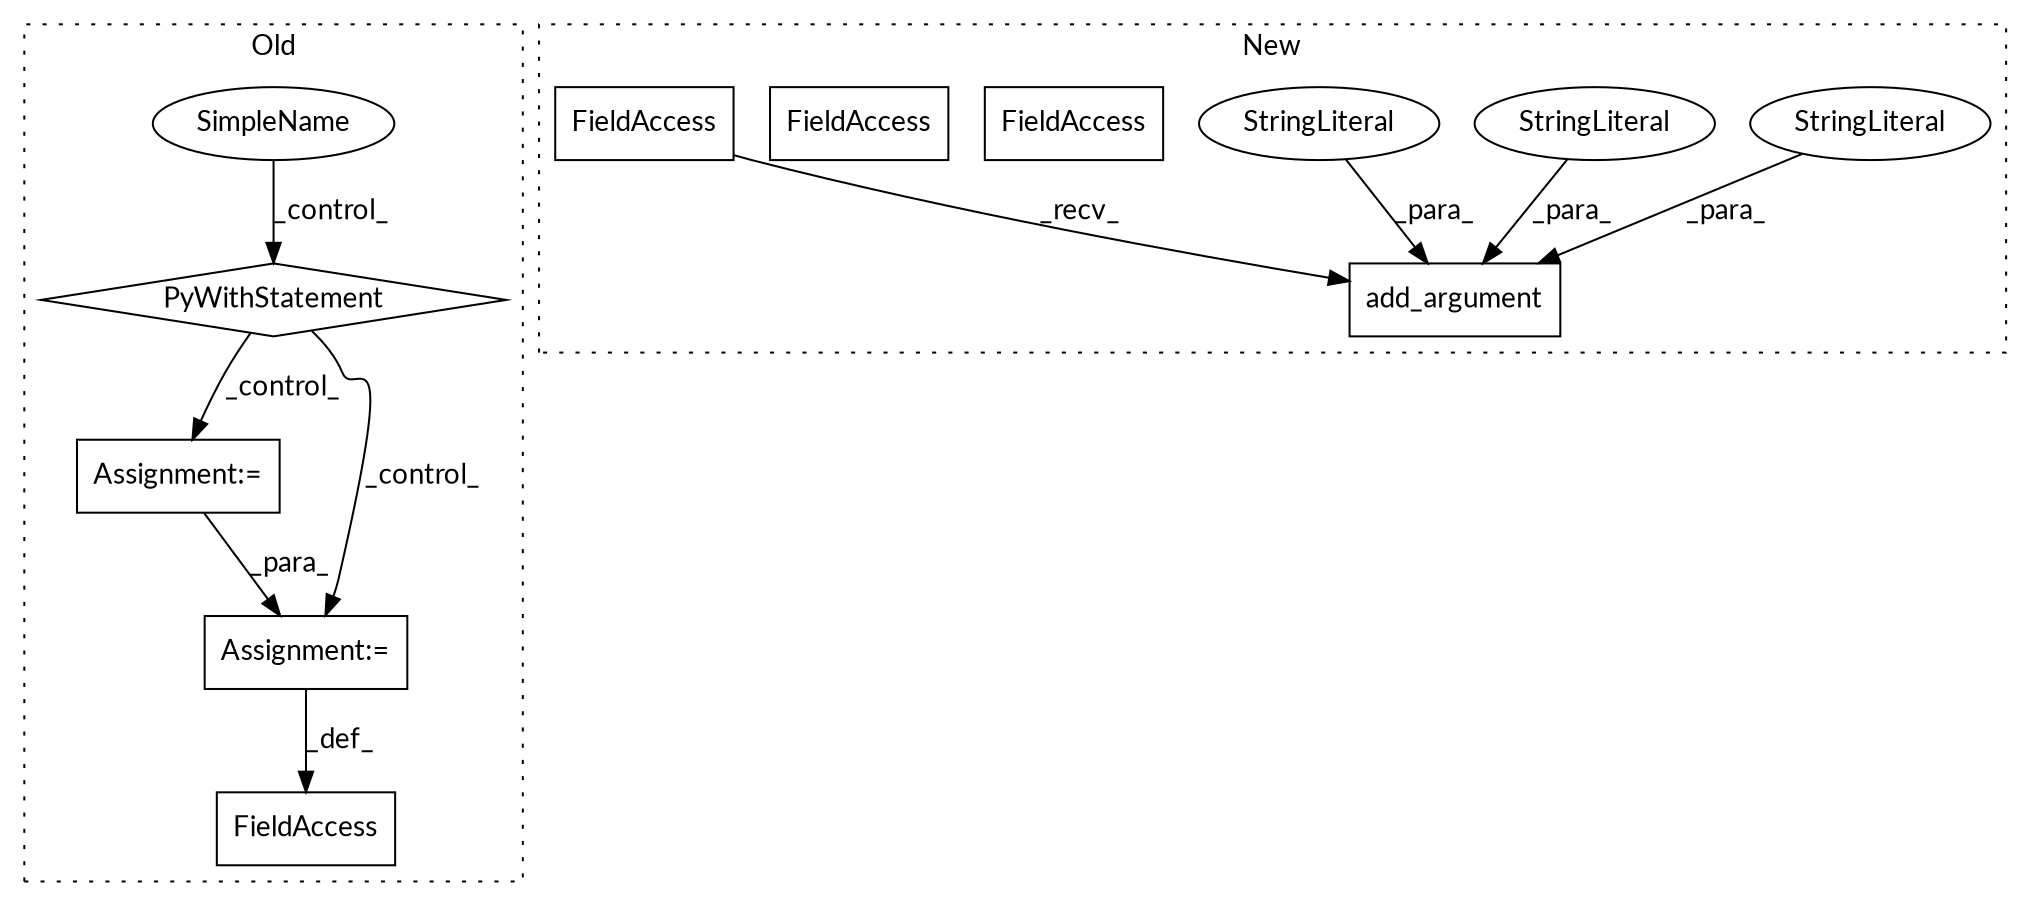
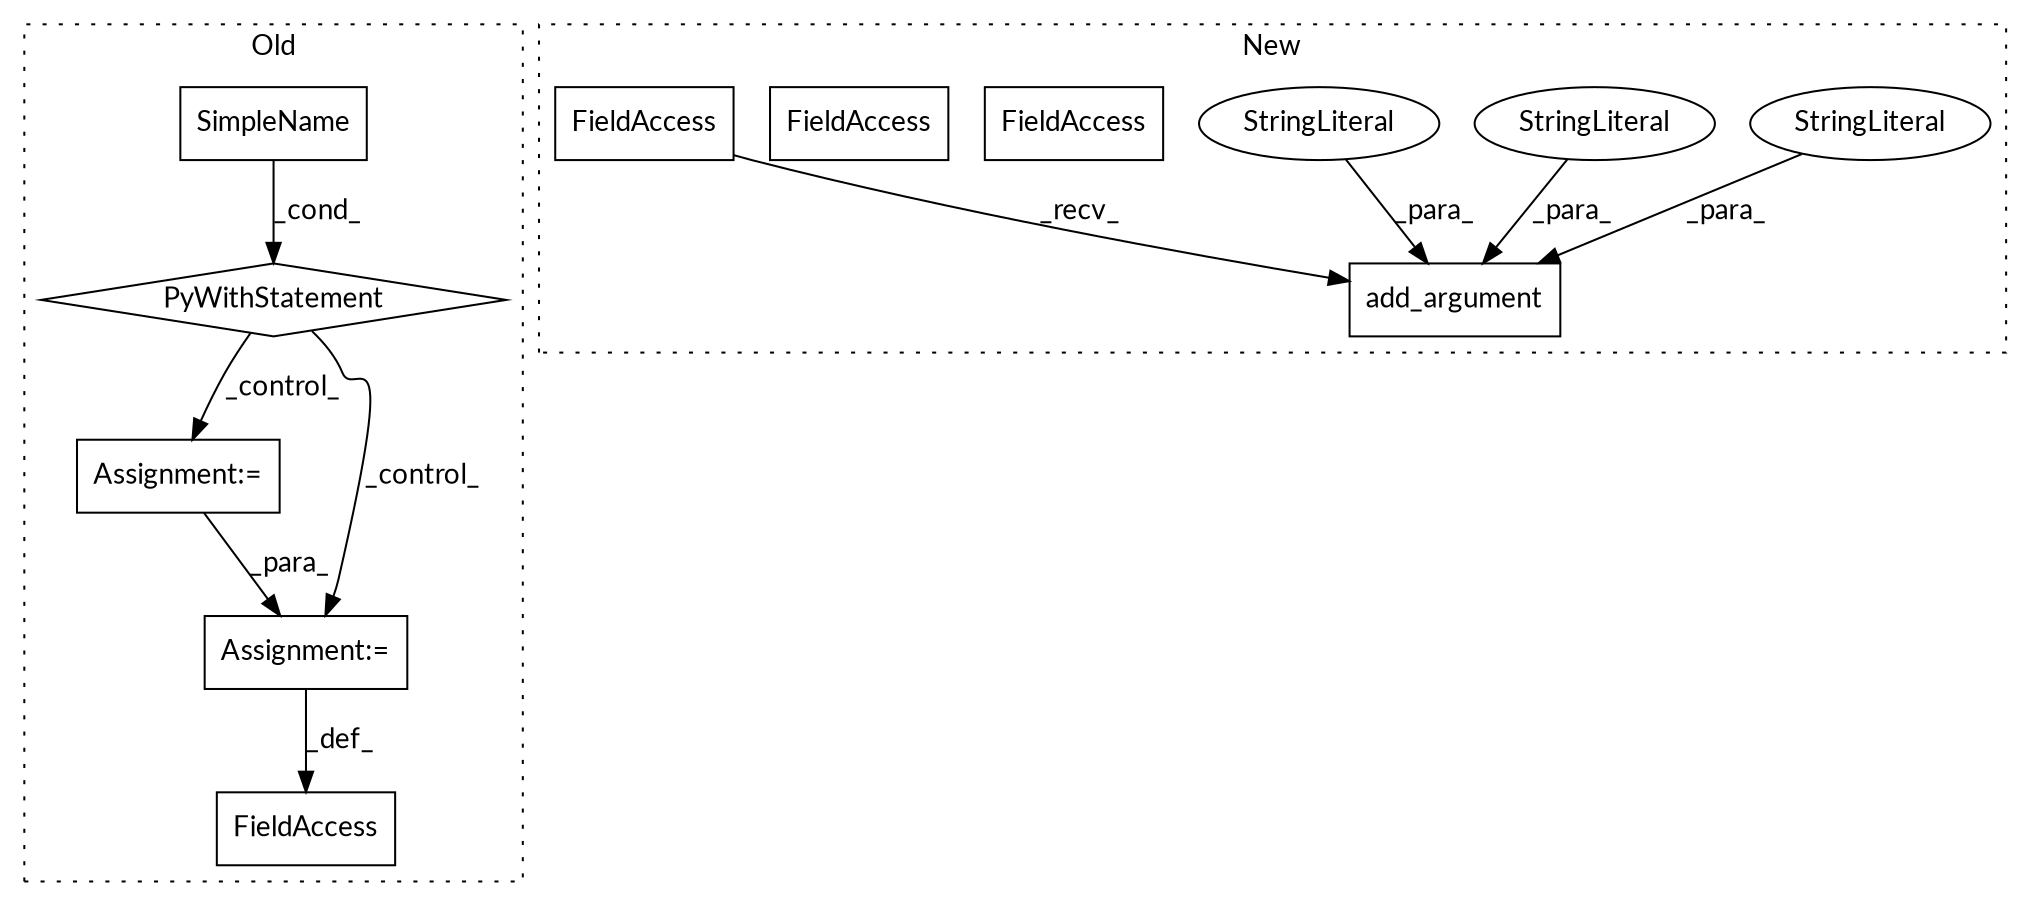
(274, 124) -> (274, 124)
(332, 212) -> (318, 212)
